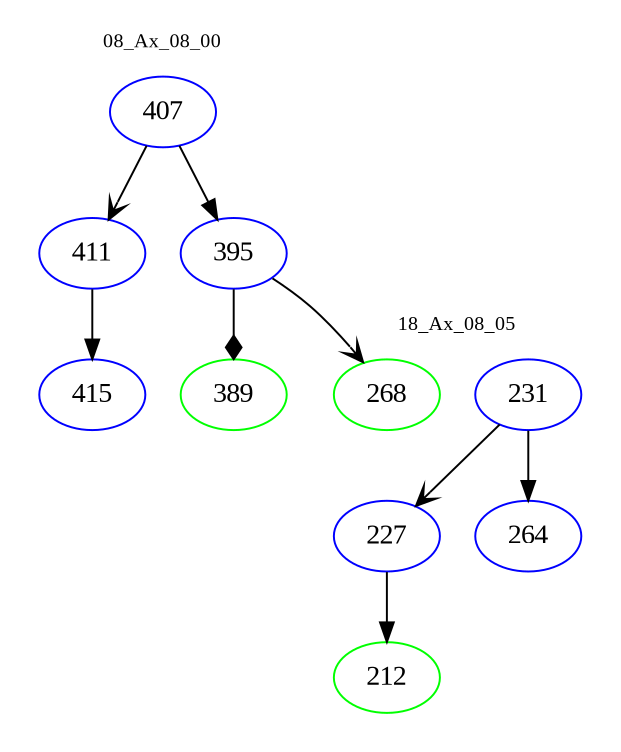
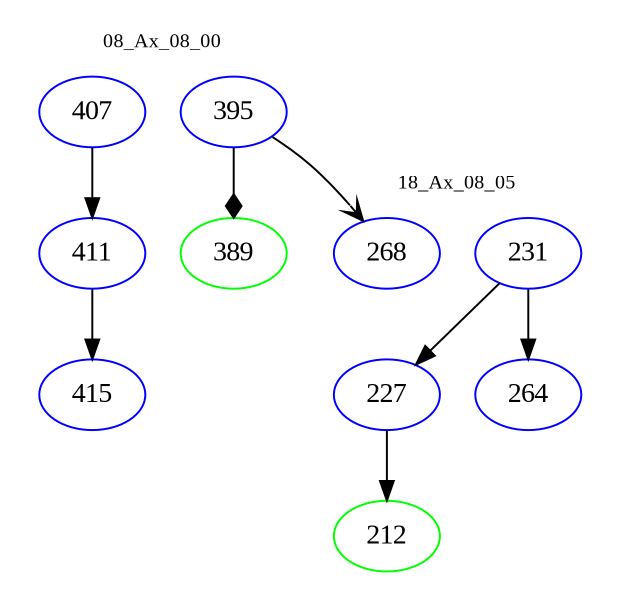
(132, 174) -> (92, 173)
(194, 174) -> none
(387, 395) -> (387, 253)
(465, 458) -> (465, 317)
